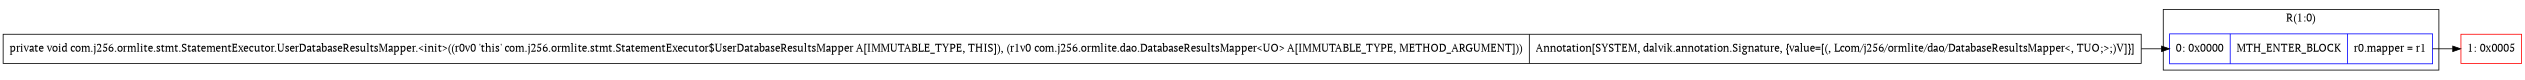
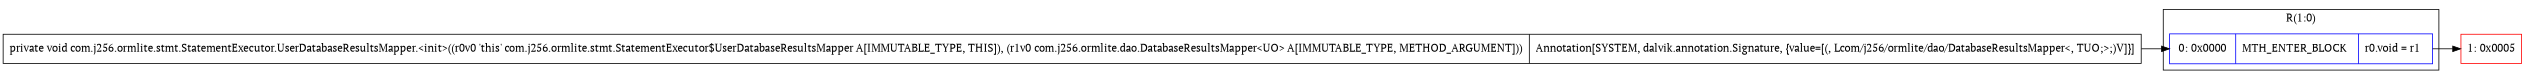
(2390, 48) -> (2392, 48)
